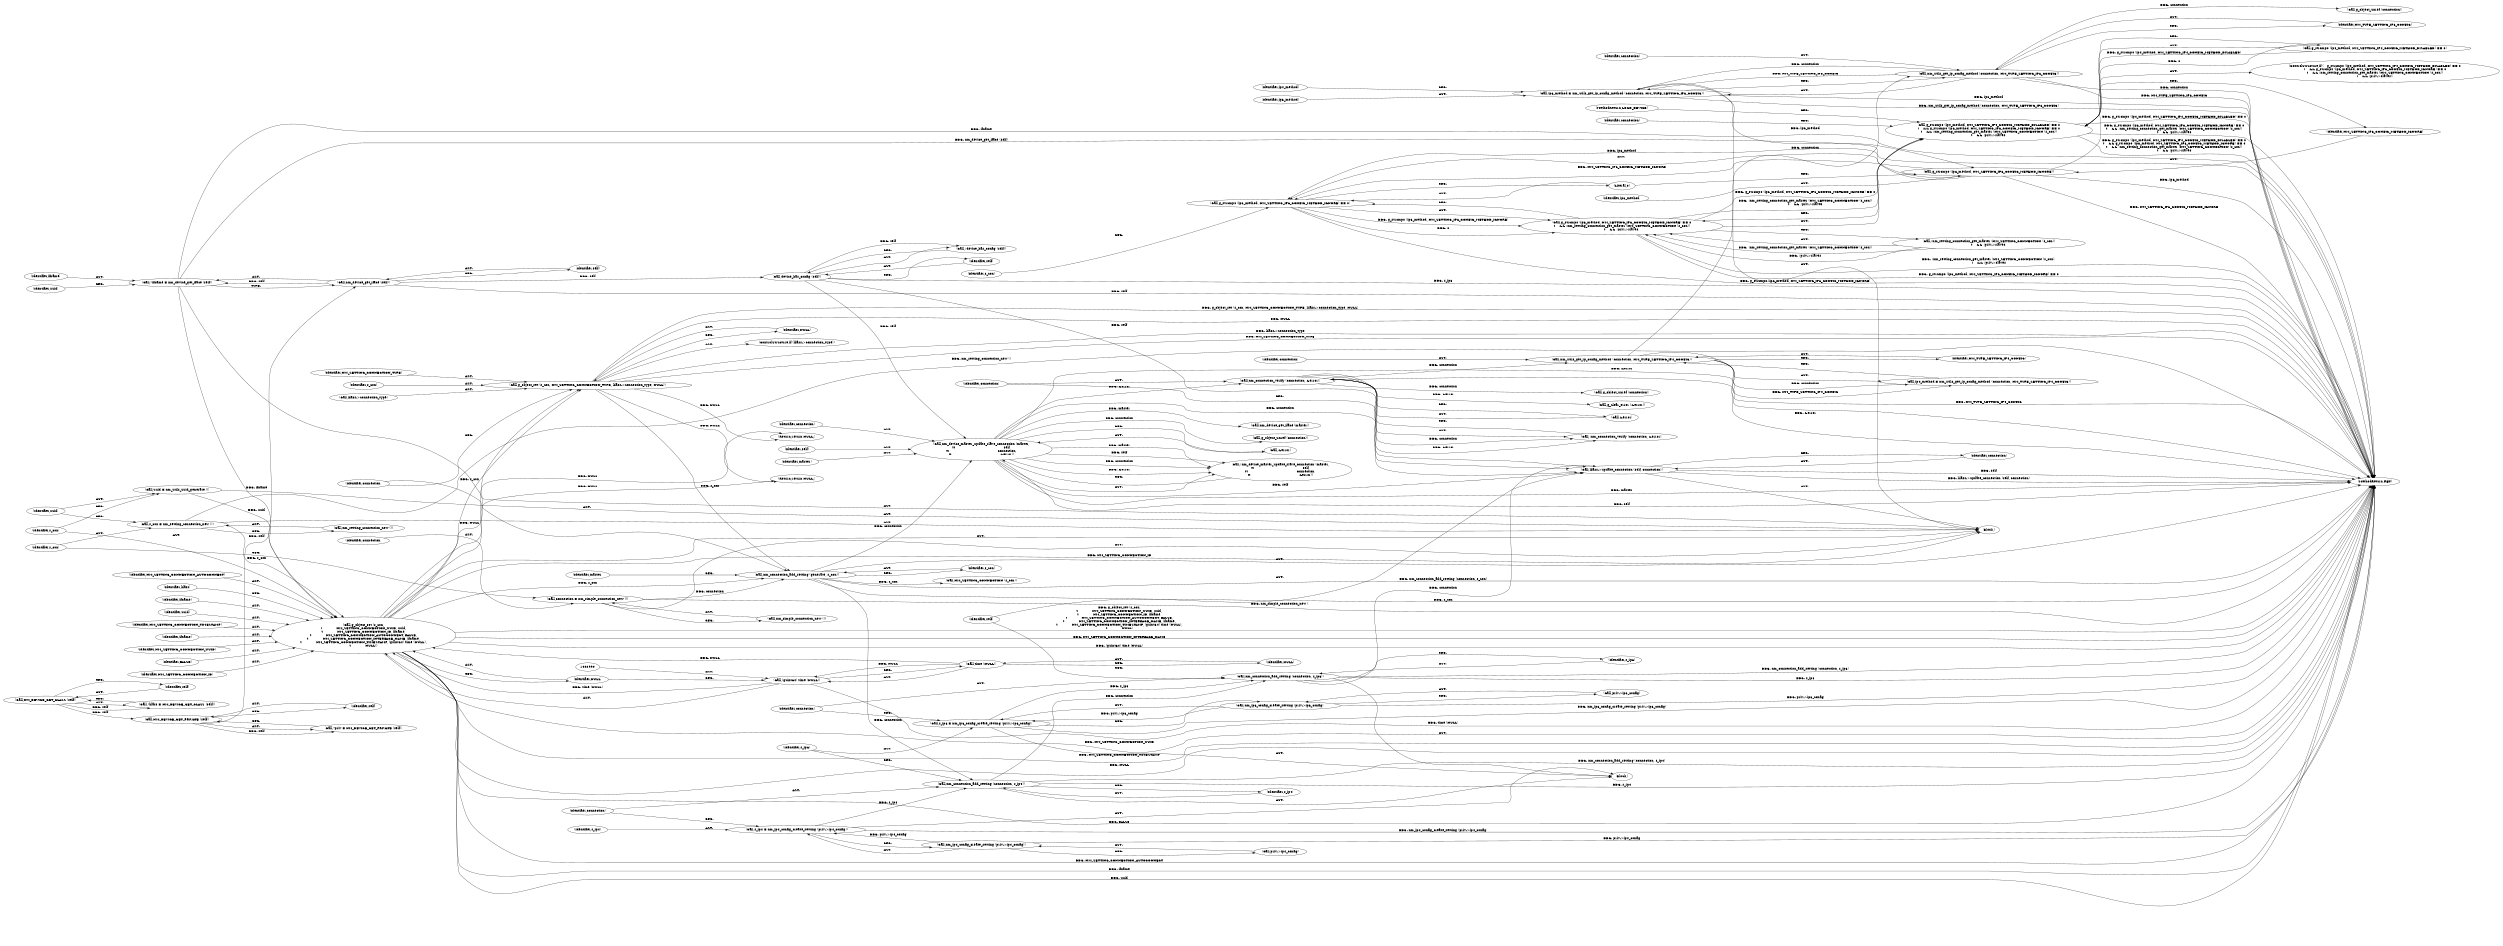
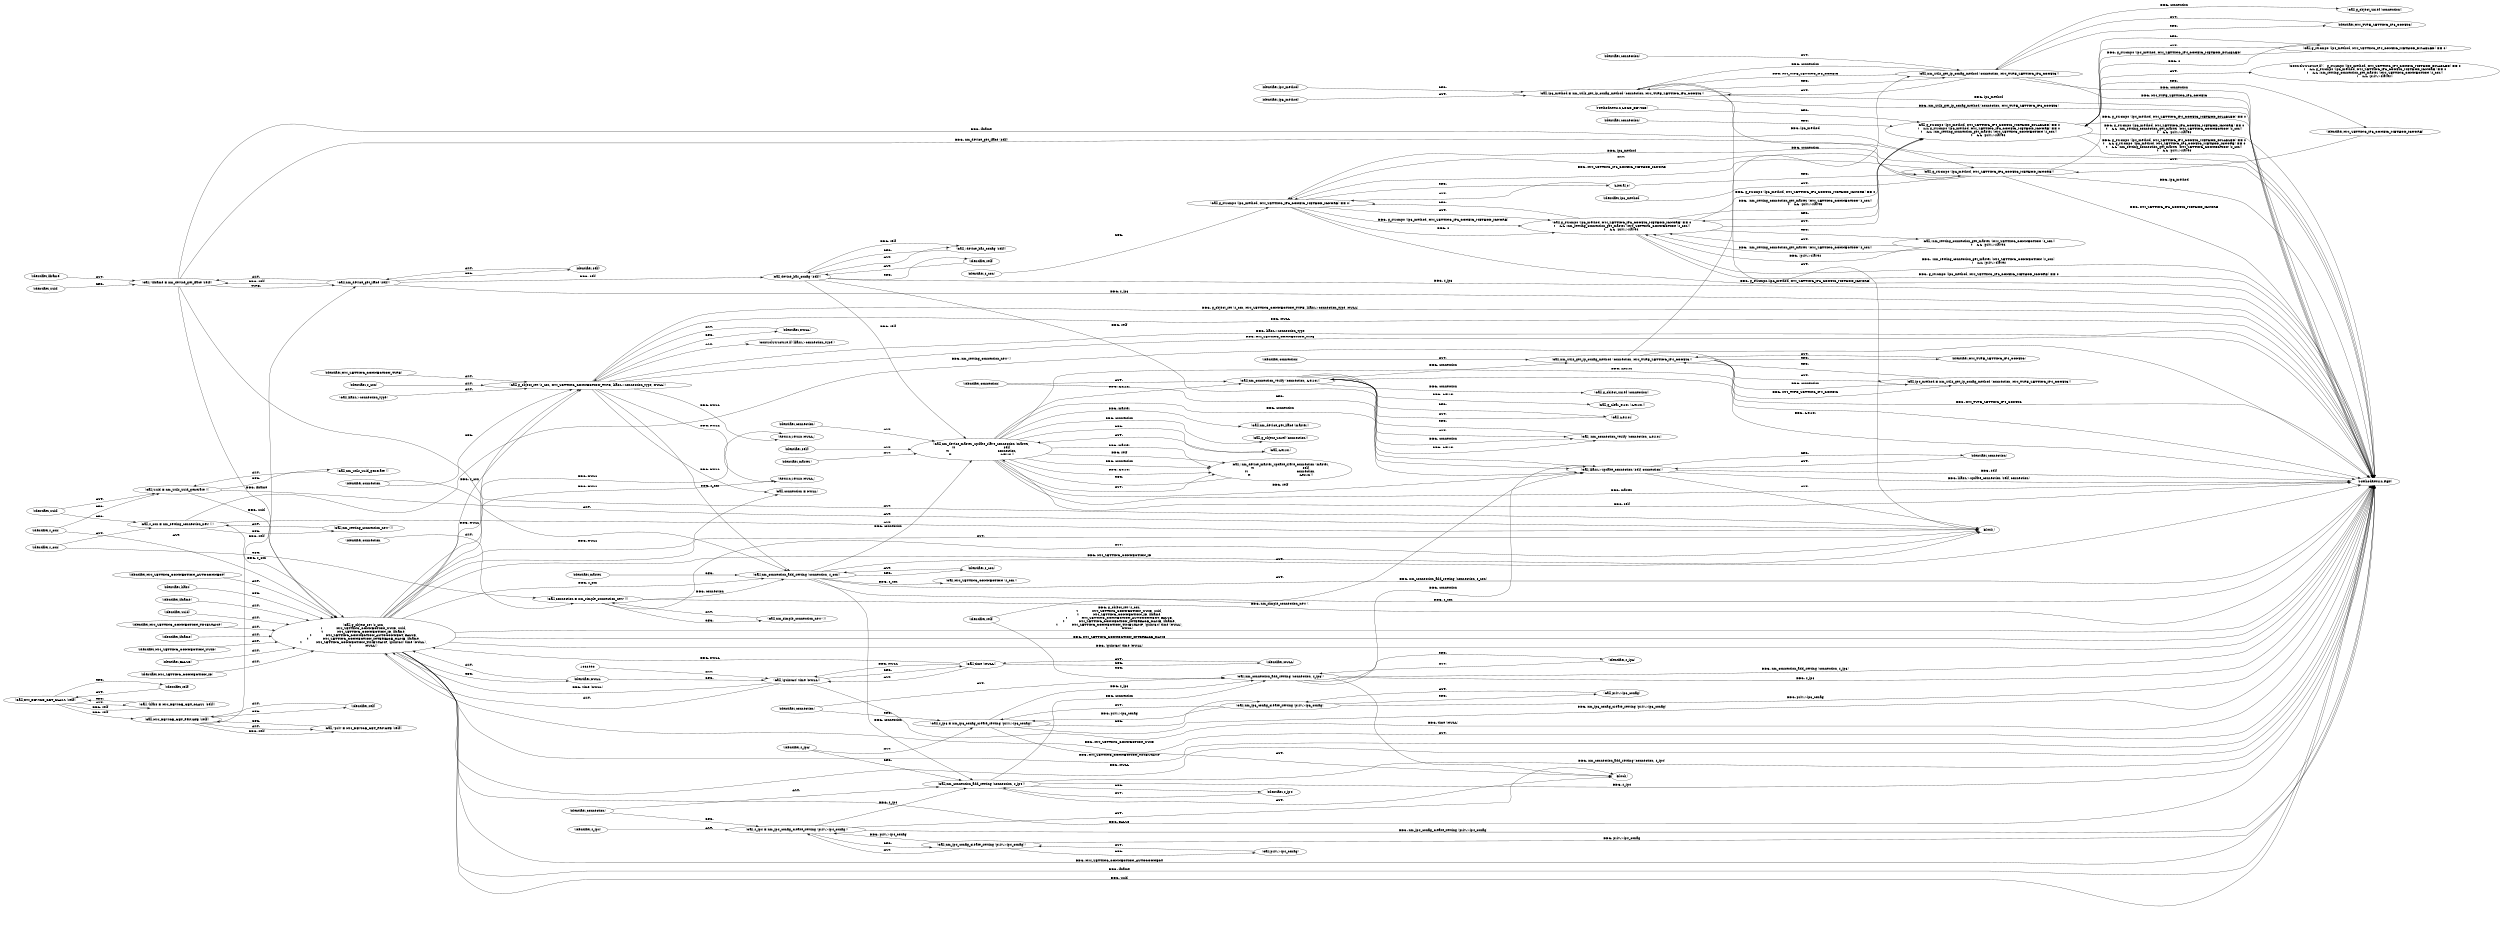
(1119, 292) -> (1119, 292)
none -> (364, 471)
none -> (797, 492)
(797, 575) -> (797, 575)
